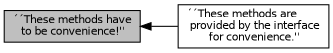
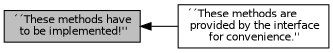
(72, 26) -> (72, 26)
